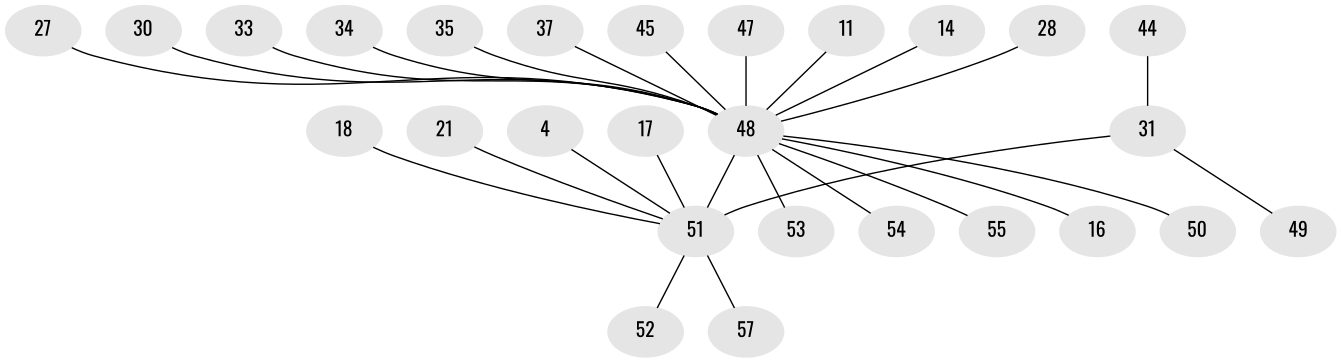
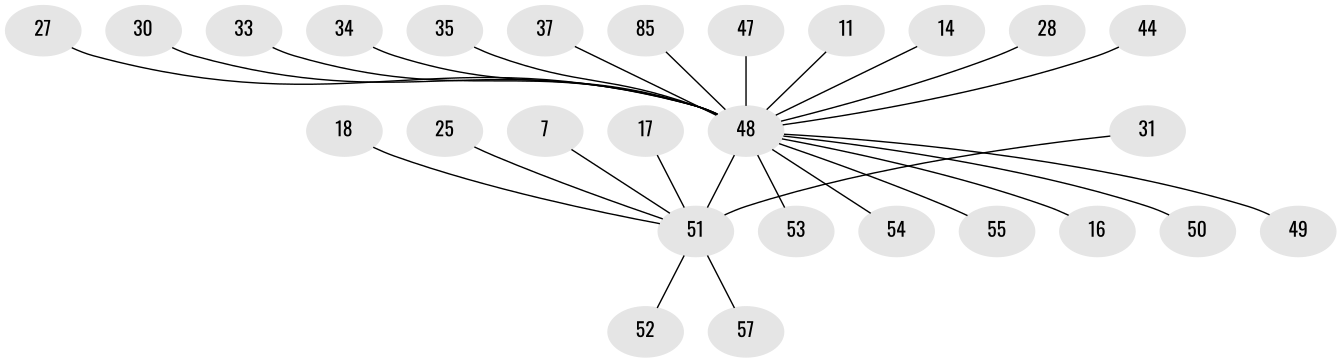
(646, 31) -> (646, 31)
(1148, 81) -> (953, 94)
(445, 131) -> (445, 131)
(545, 131) -> (545, 131)
(1223, 181) -> (1029, 160)
